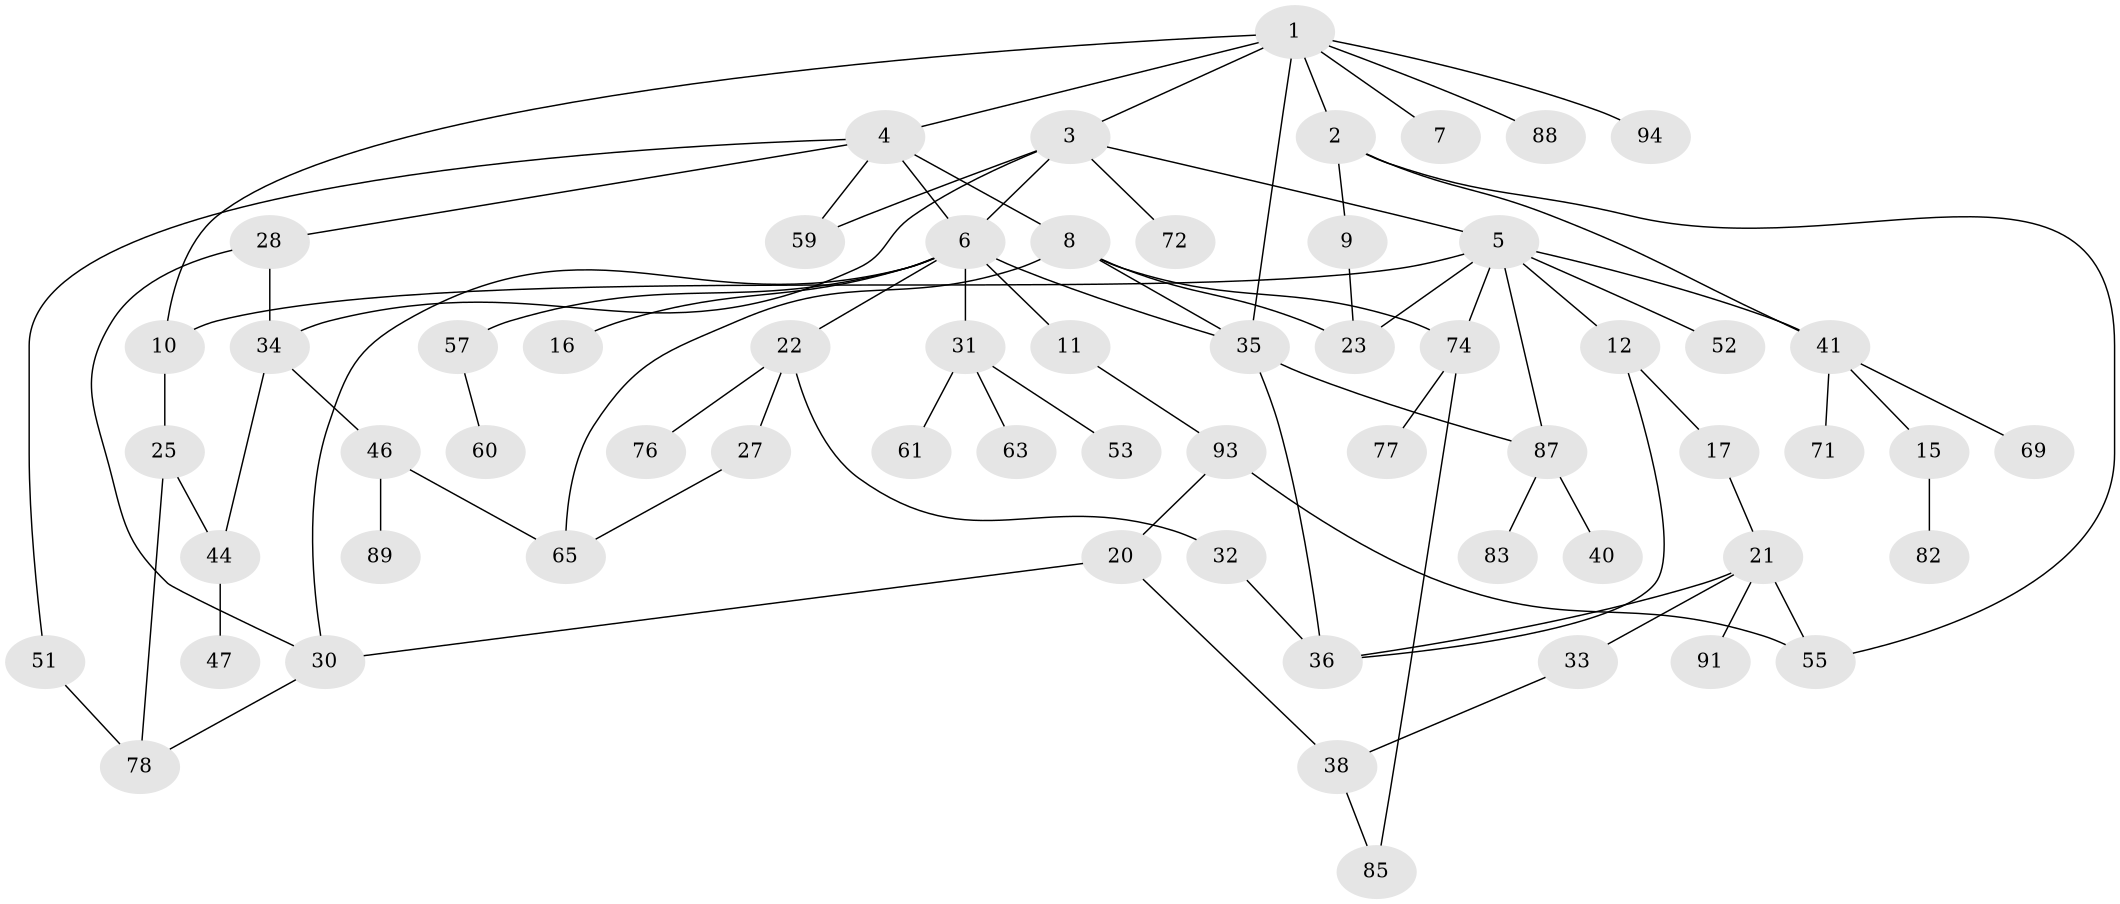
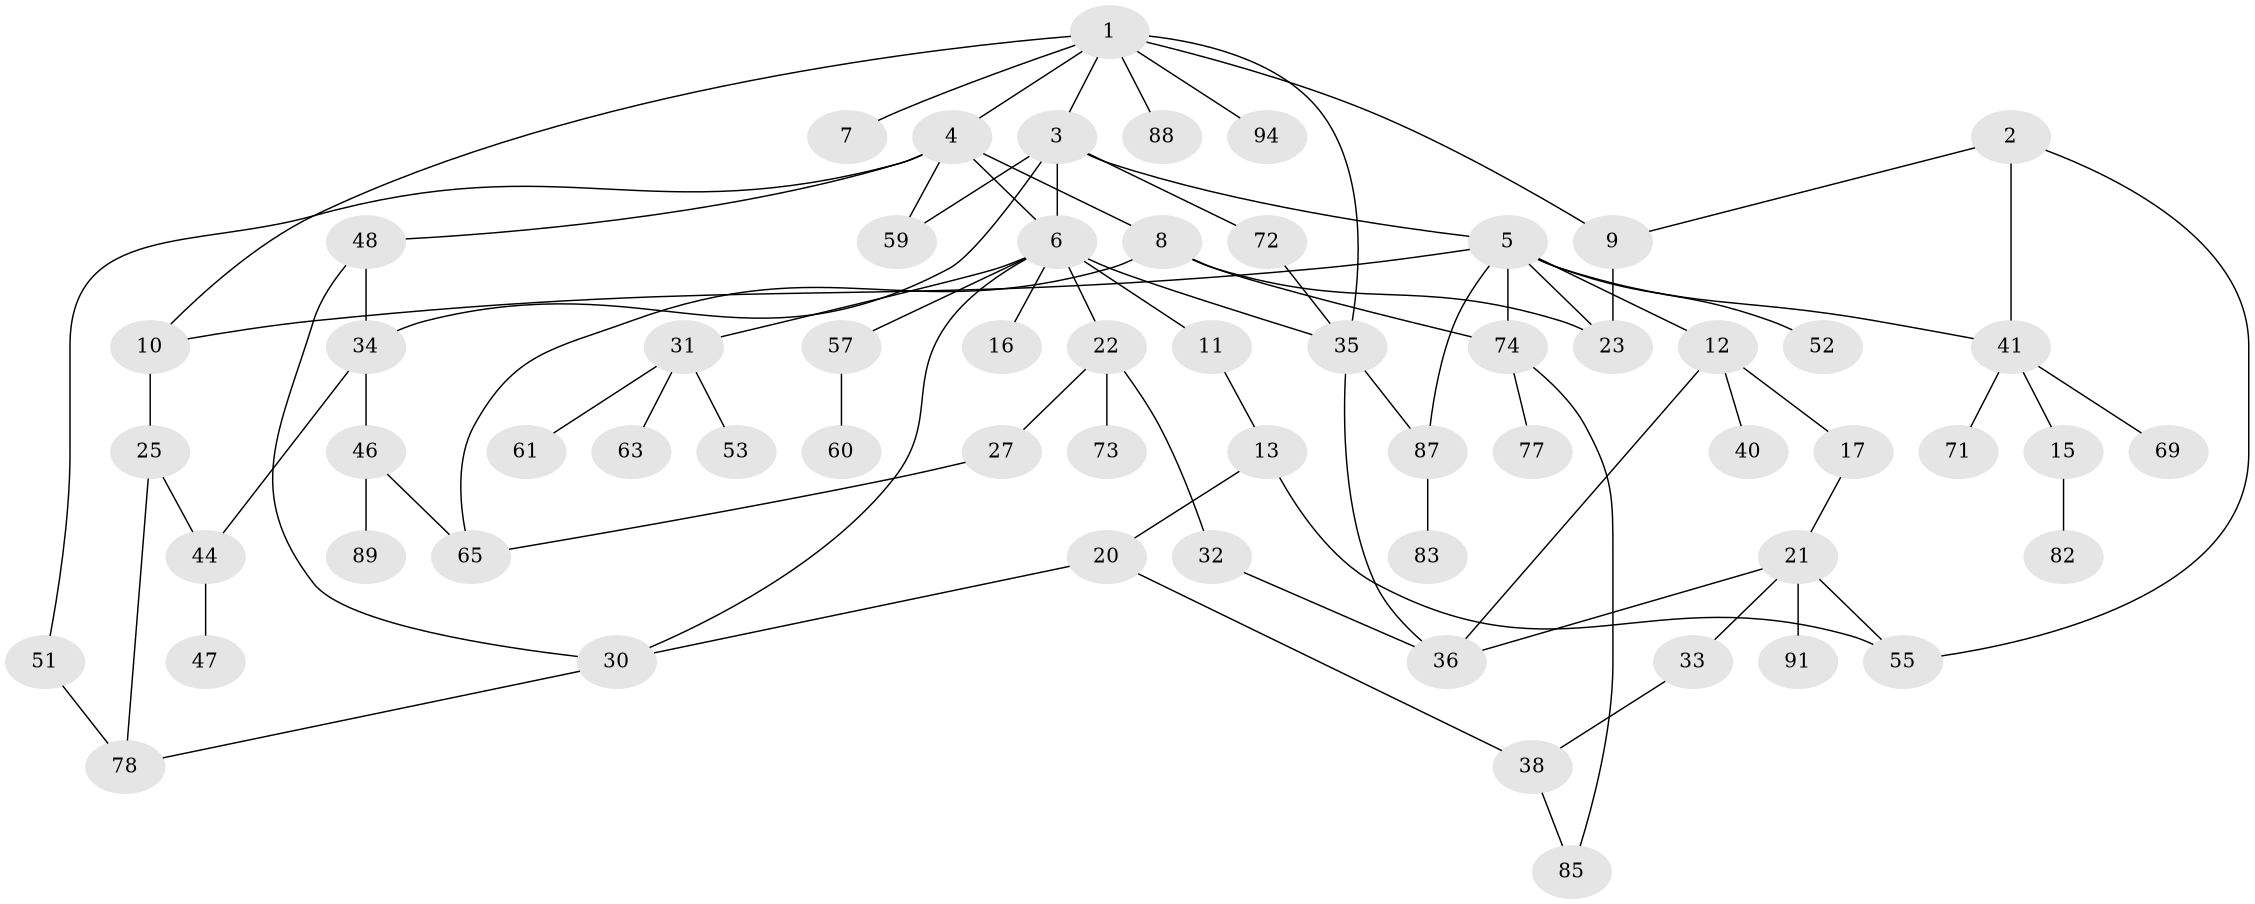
(1315, 85) -> (1374, 113)
(270, 242) -> (366, 242)
(1160, 295) -> (1318, 308)
(646, 452) -> (1107, 452)
(1226, 452) -> (1267, 452)
(1575, 505) -> (1733, 400)
